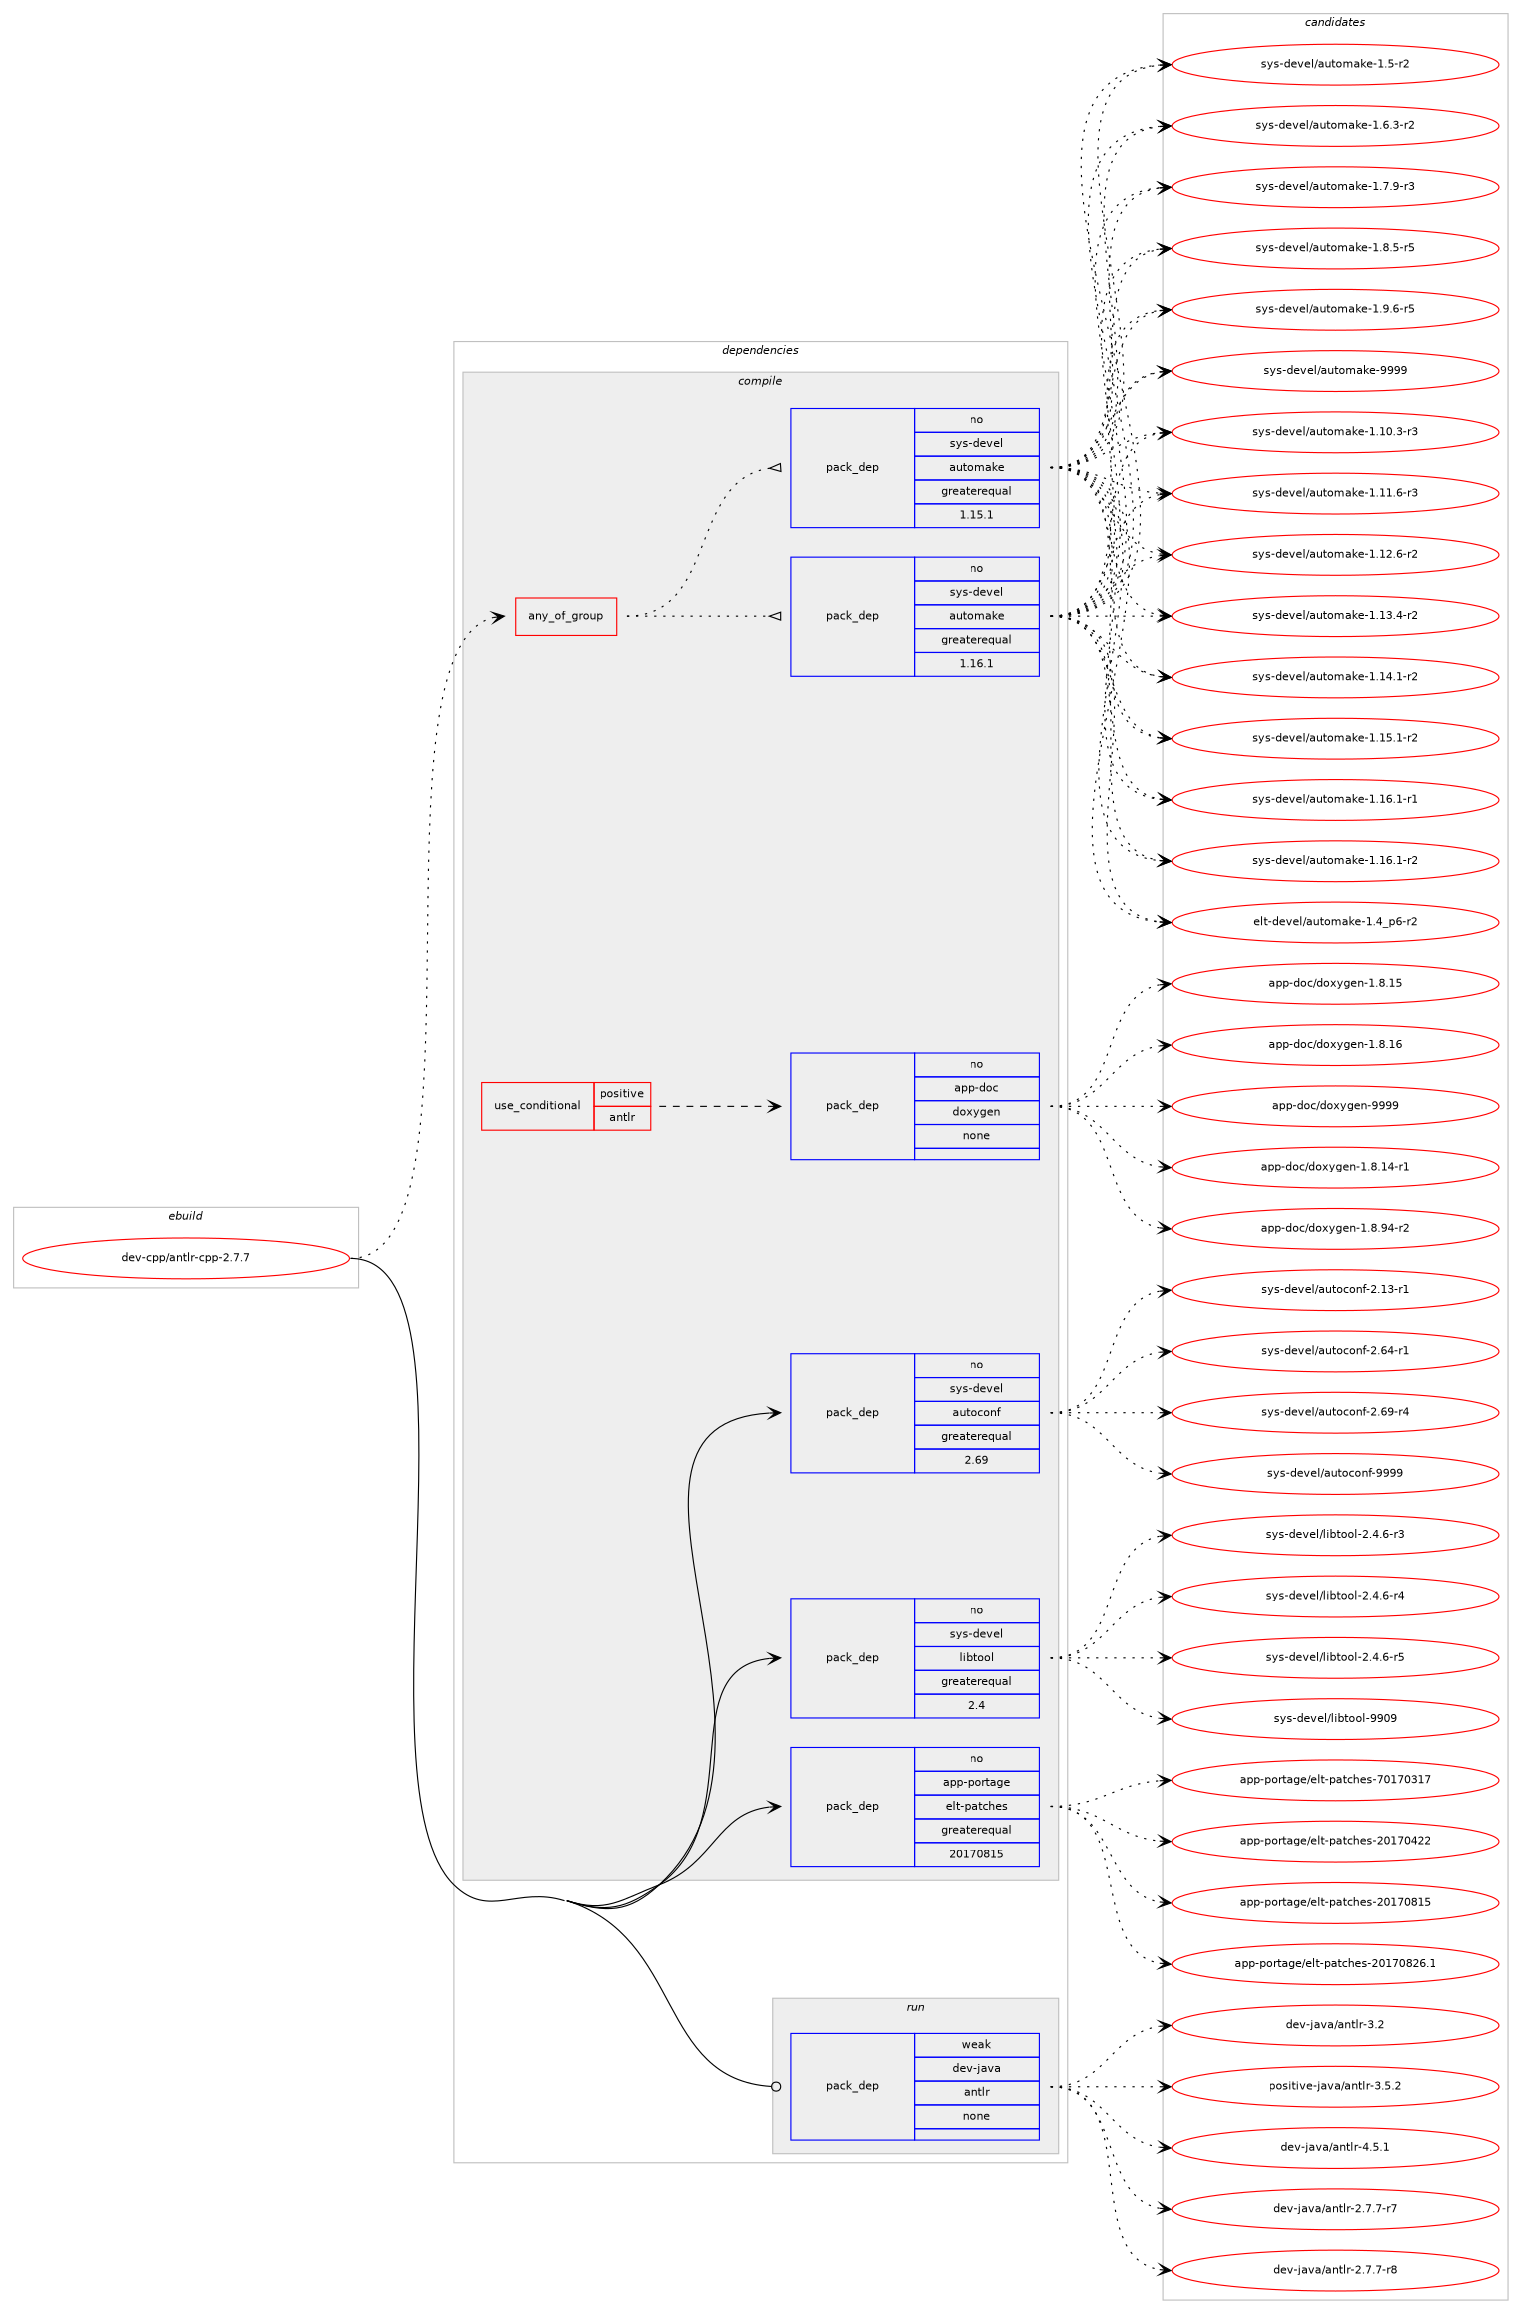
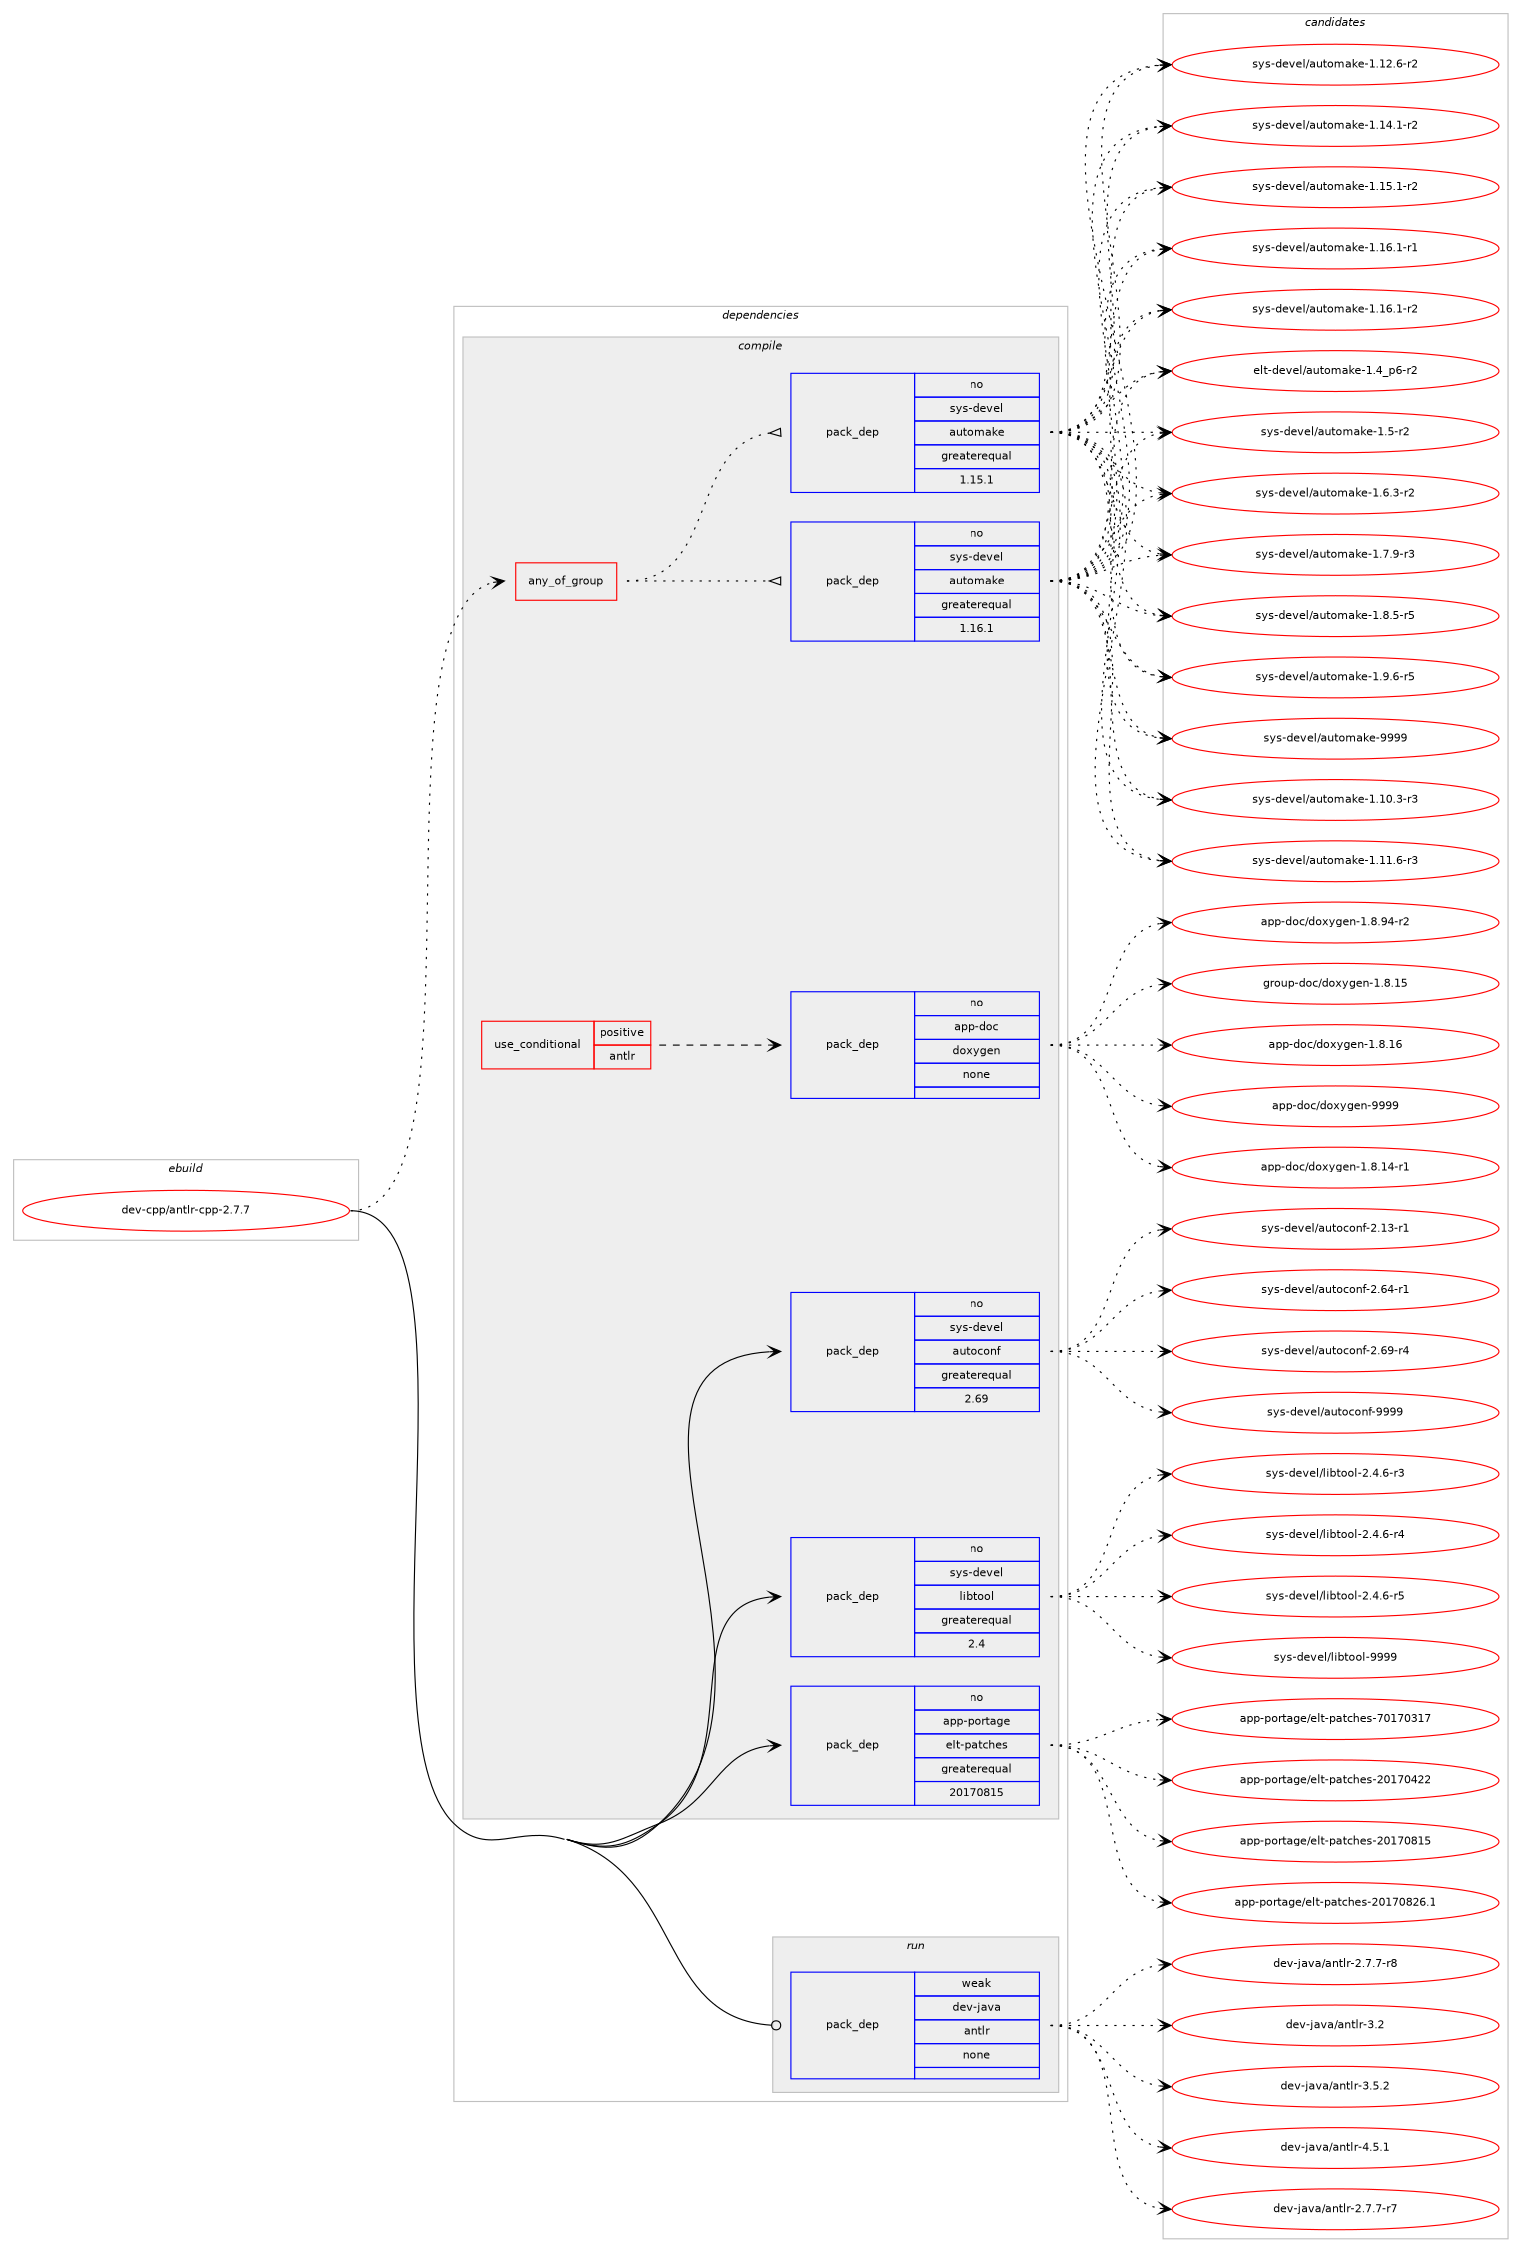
(1336, 616) -> none
(1336, 984) -> (1336, 984)
(1336, 1719) -> (1336, 1658)
(1336, 2087) -> (1336, 2087)
